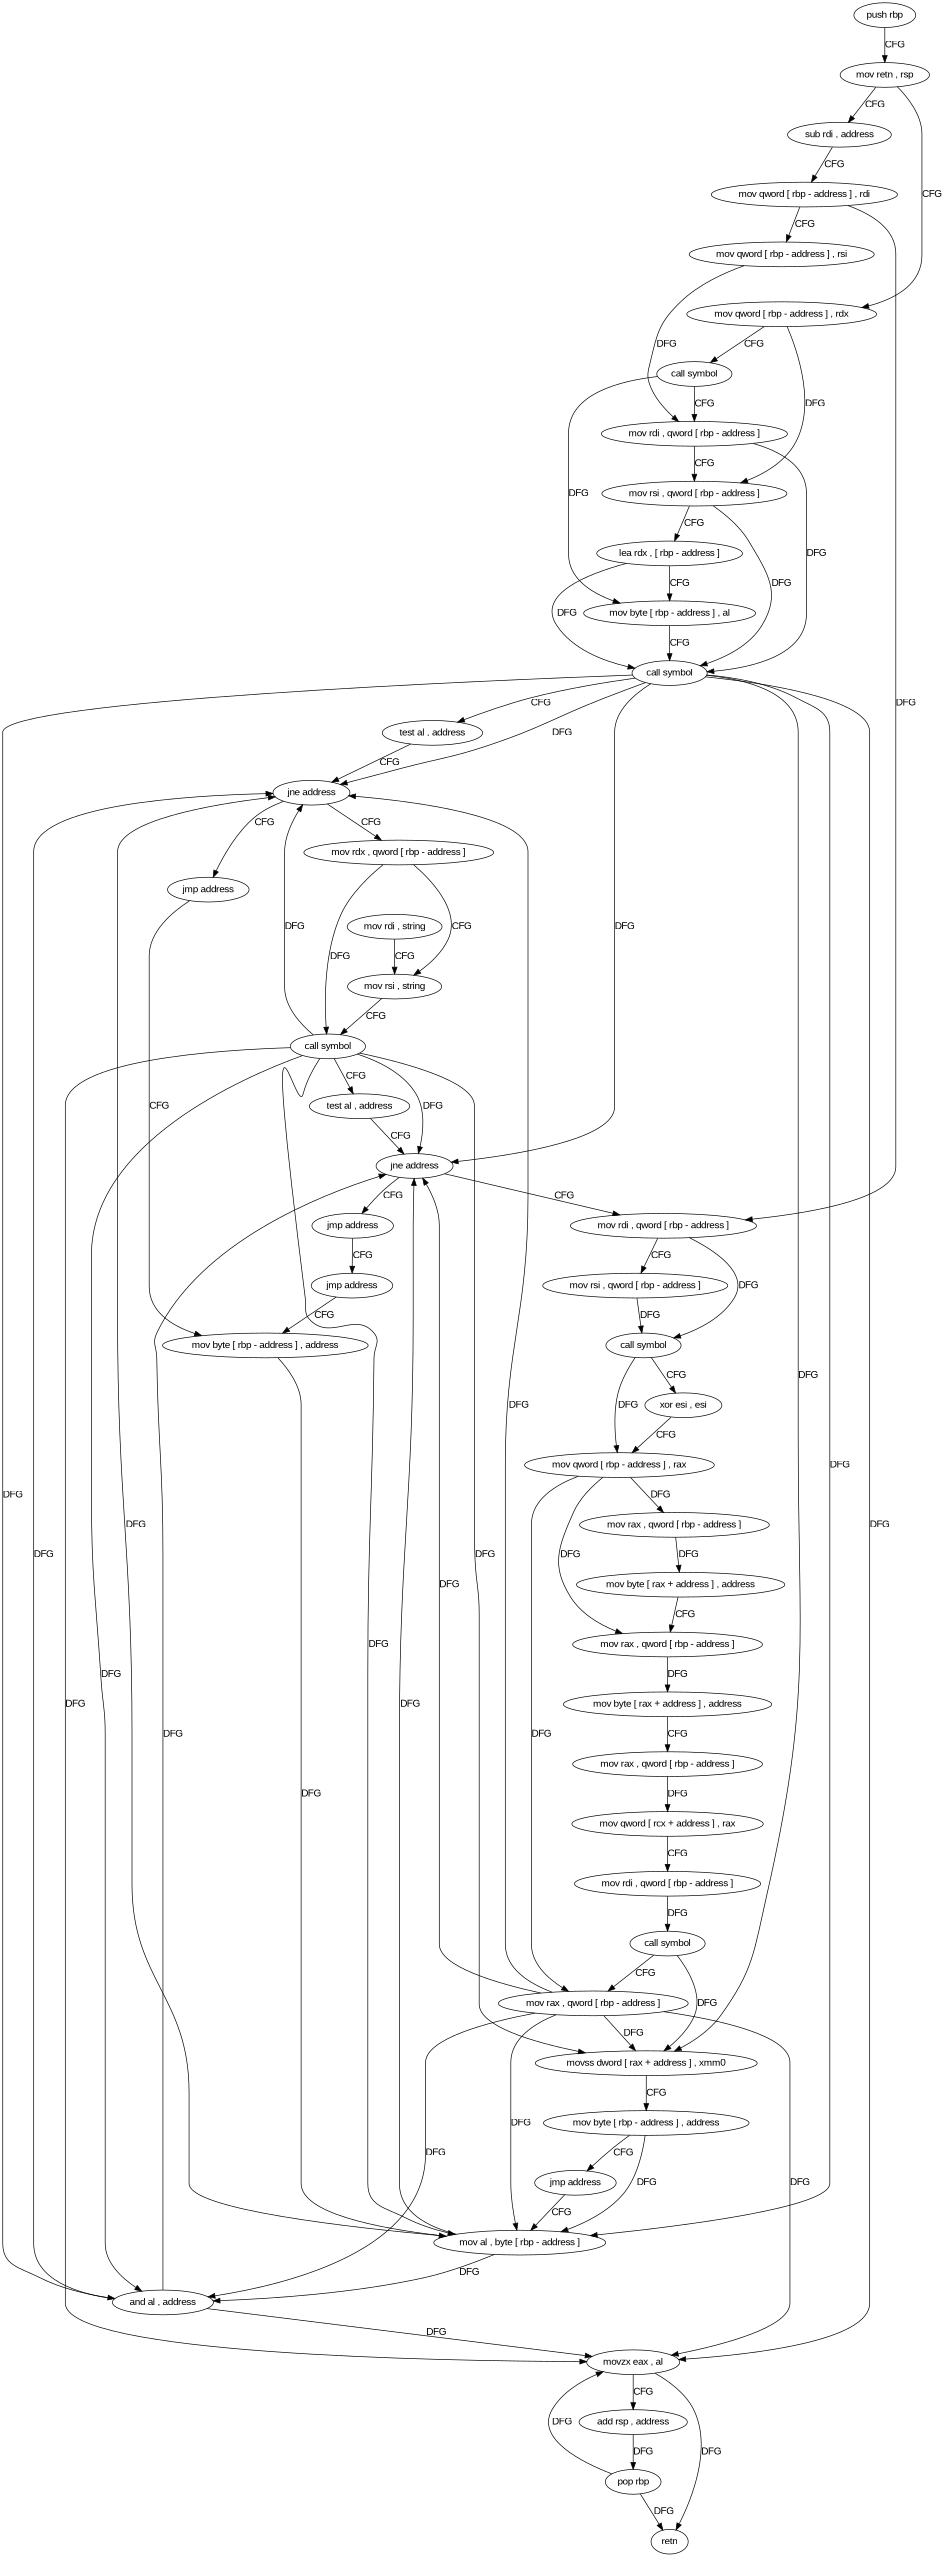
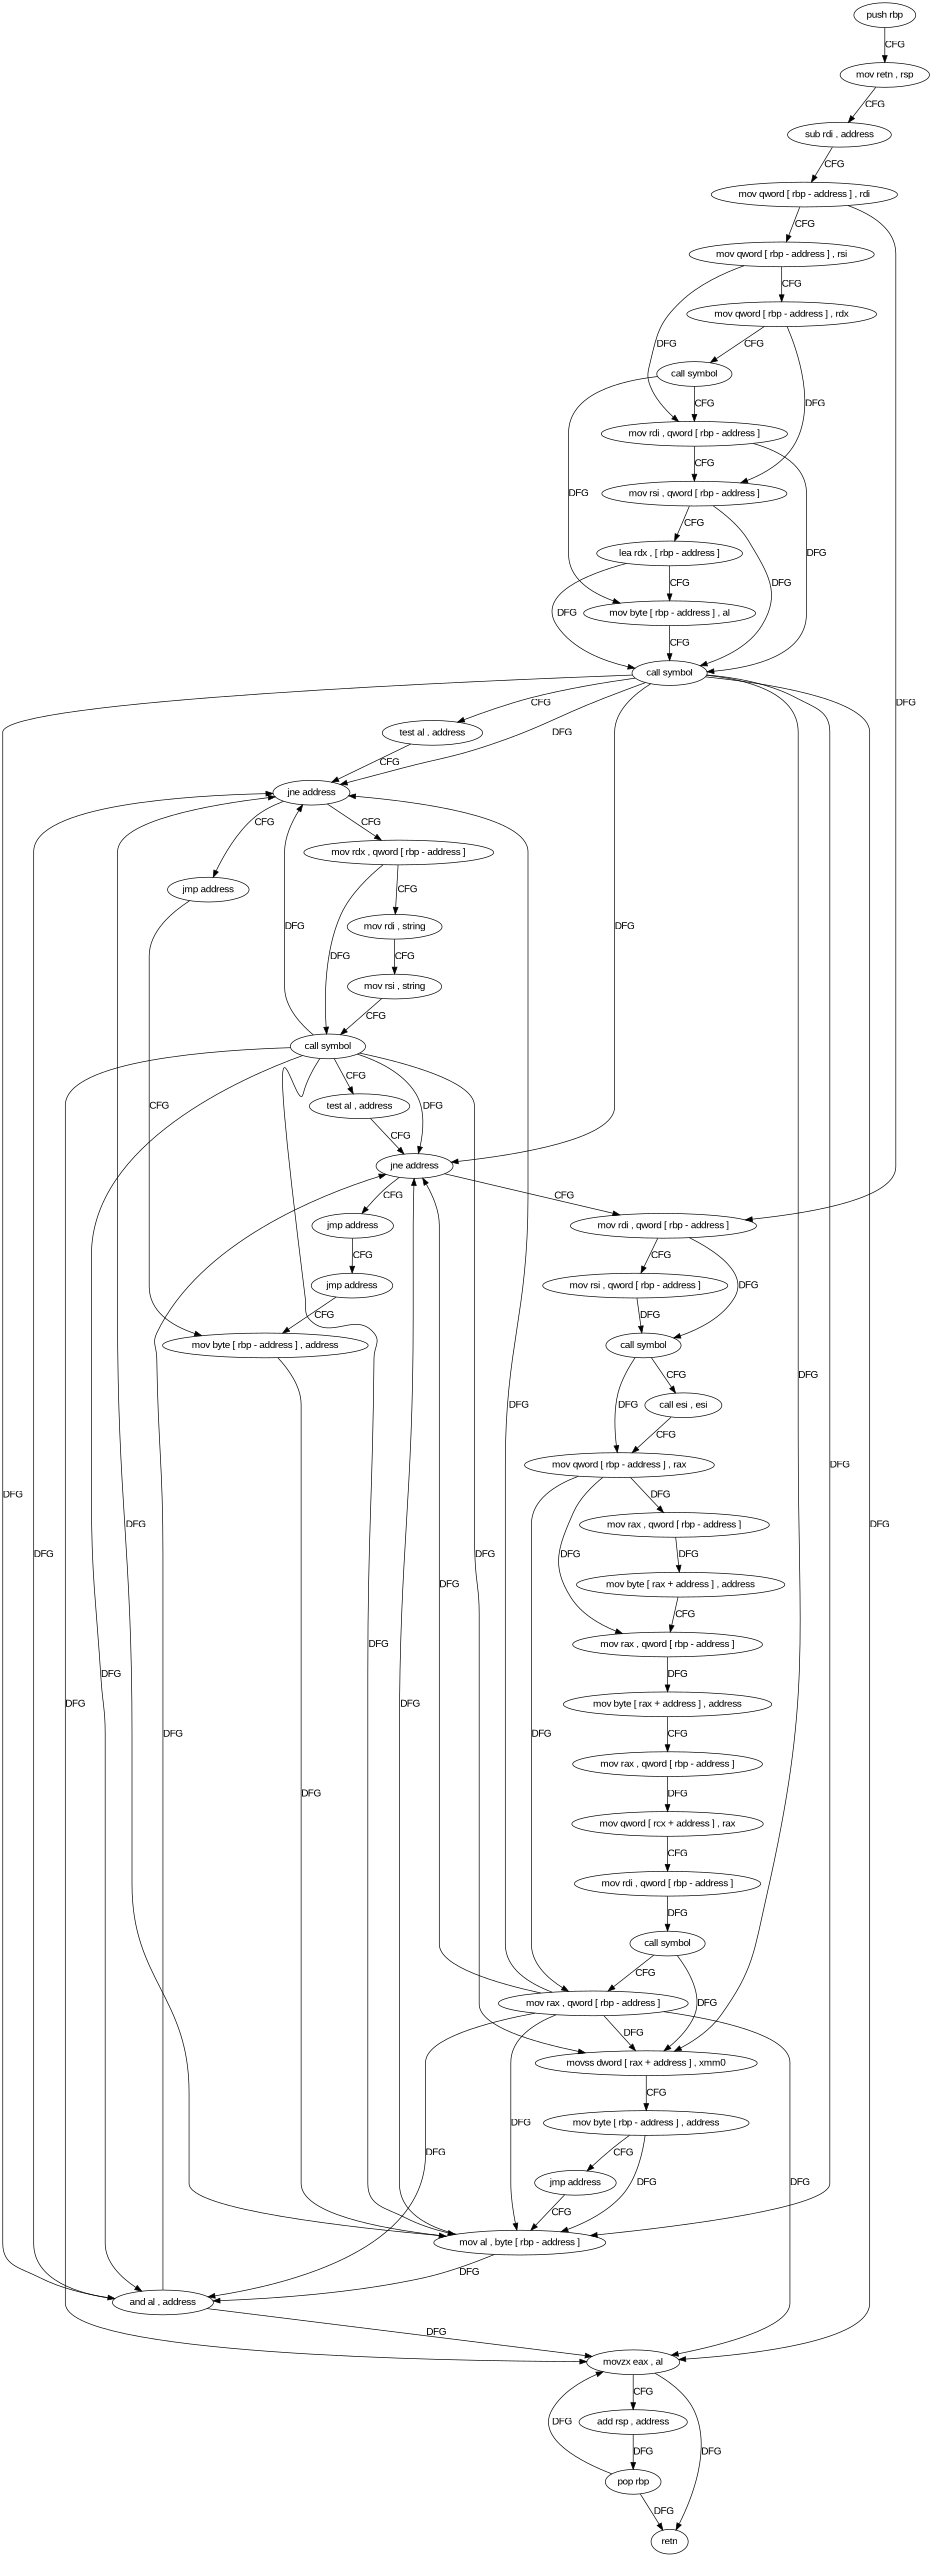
(922, 207) -> (782, 281)
(451, 917) -> (397, 886)
(683, 1405) -> (683, 1405)
